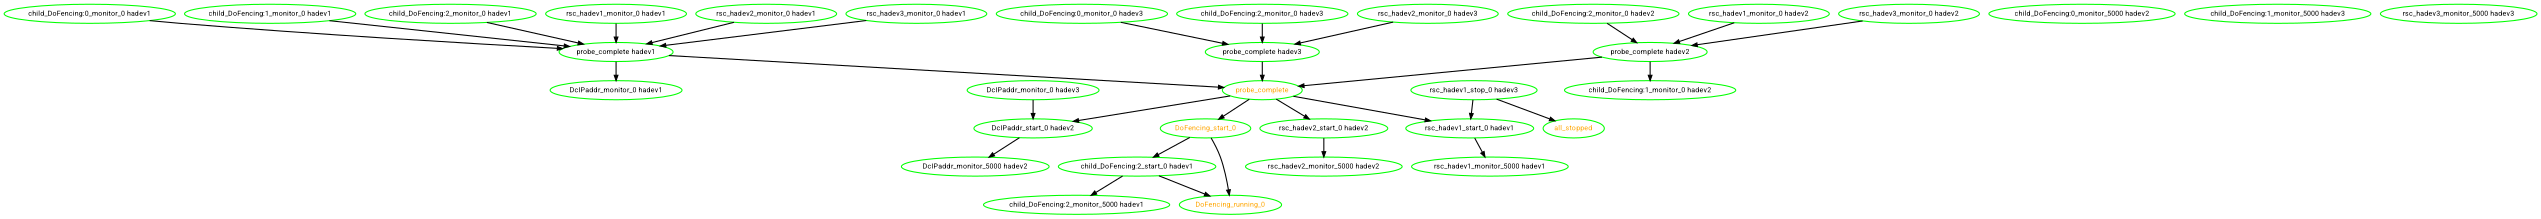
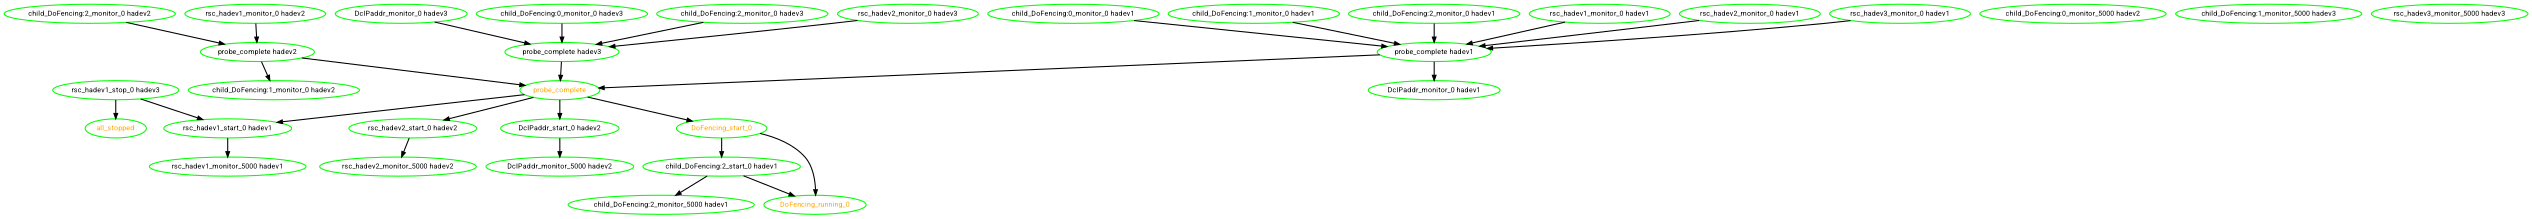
(1909, 14) -> none
(1033, 107) -> (480, 32)
